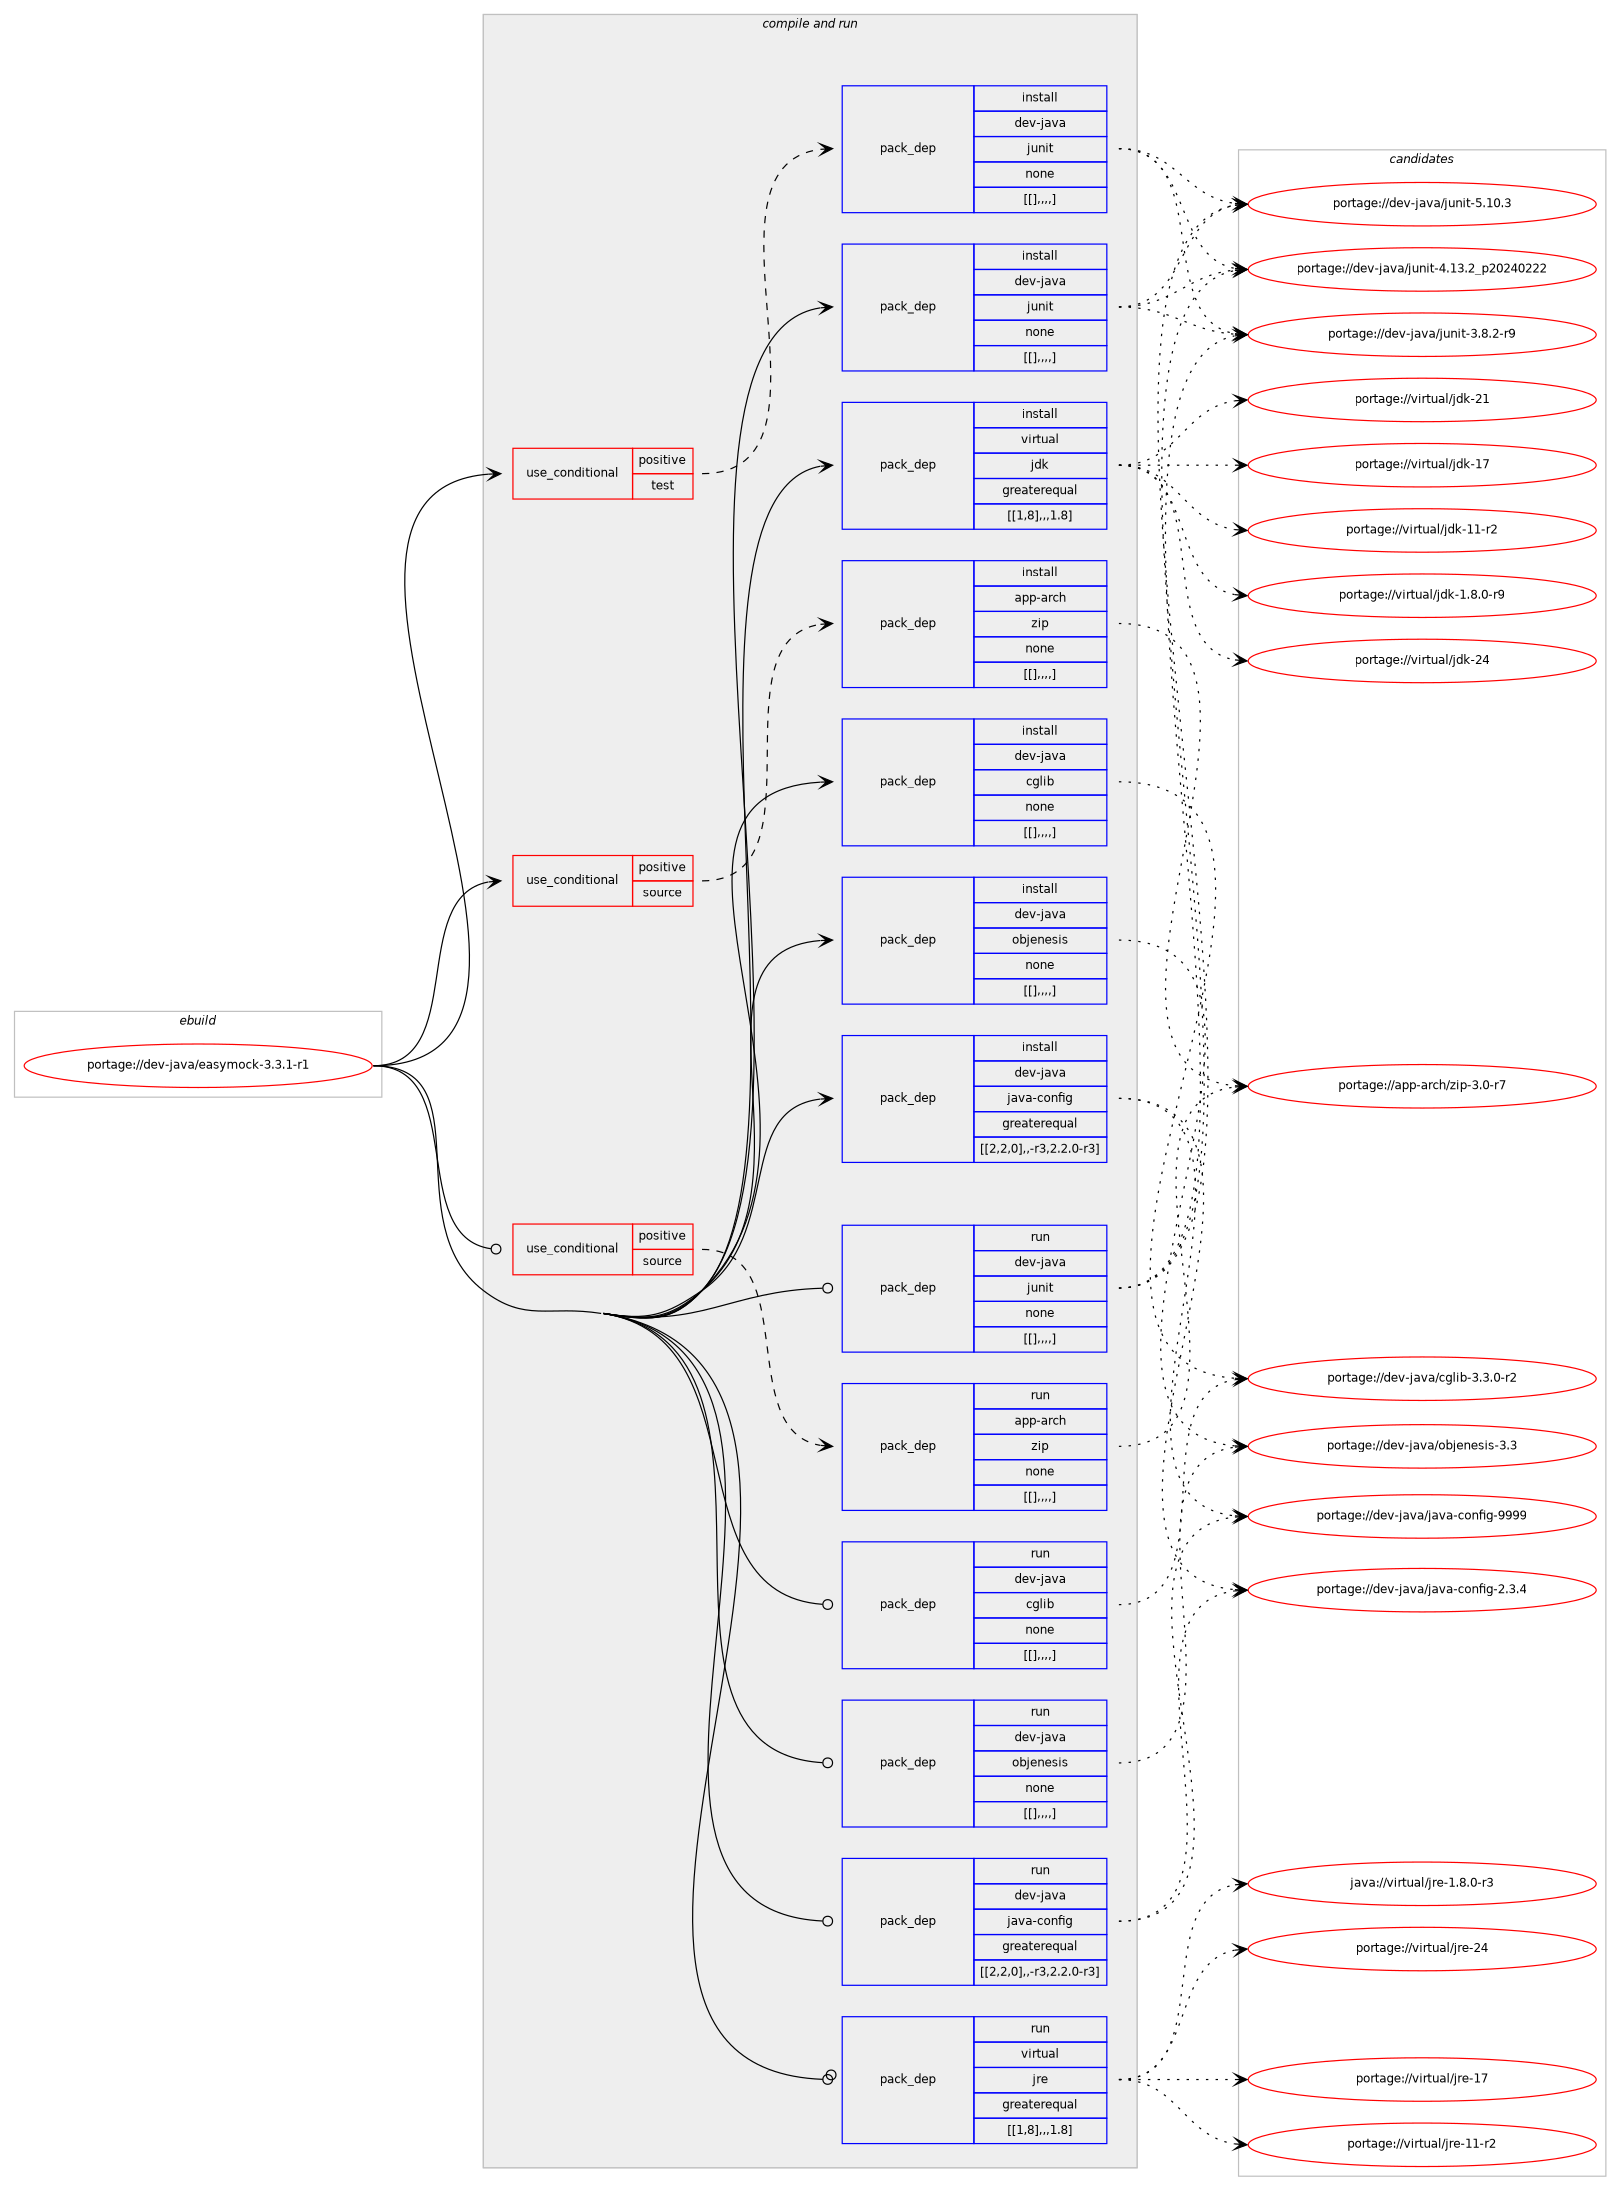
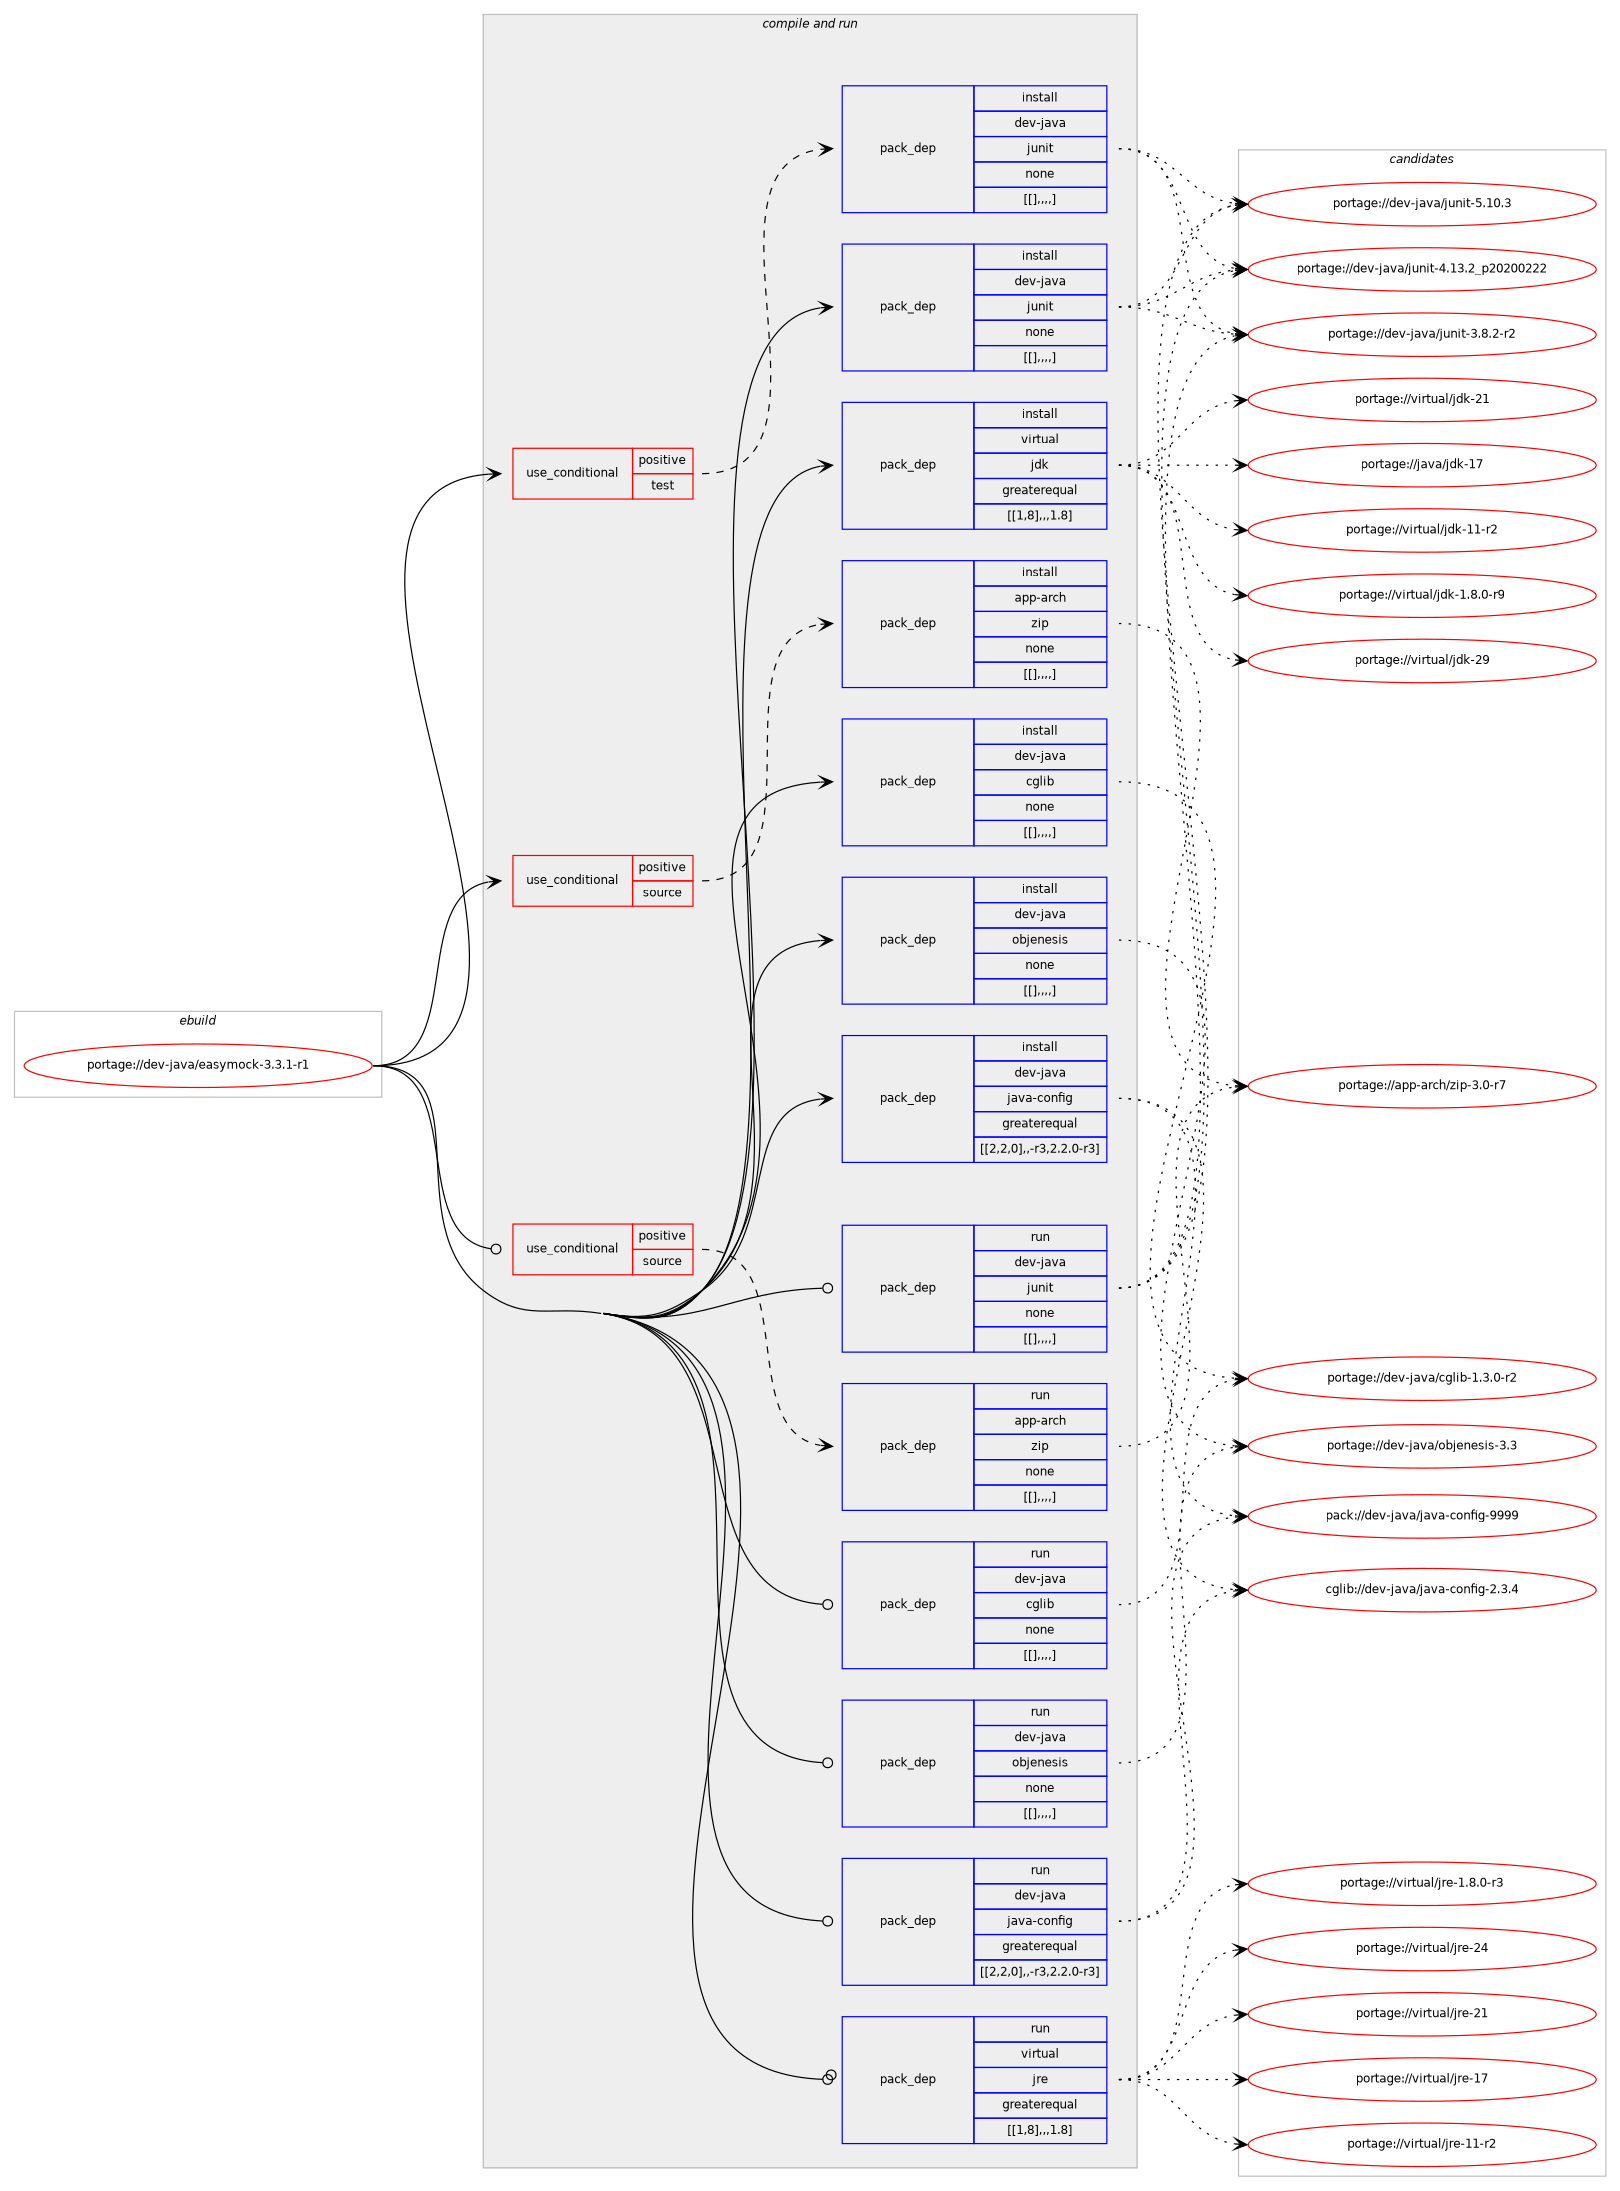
(1422, 269) -> (1422, 269)
(1422, 335) -> (1422, 335)
(1422, 465) -> (1422, 465)
(1422, 661) -> (1422, 661)
(1422, 1379) -> (1422, 1379)
(1422, 1516) -> (1422, 1516)
(1422, 1590) -> (1422, 1590)
(1422, 1884) -> (1422, 1884)
none -> (1422, 2014)
